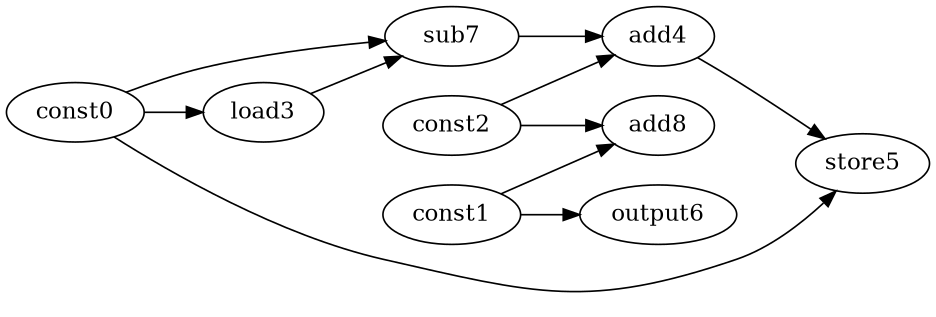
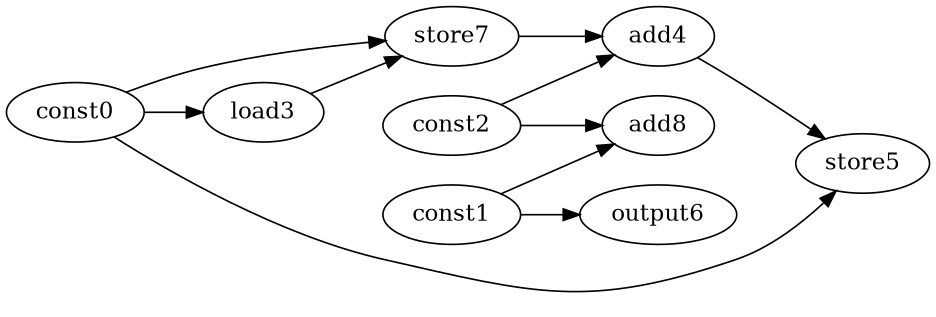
(452, 36) -> (452, 36)
